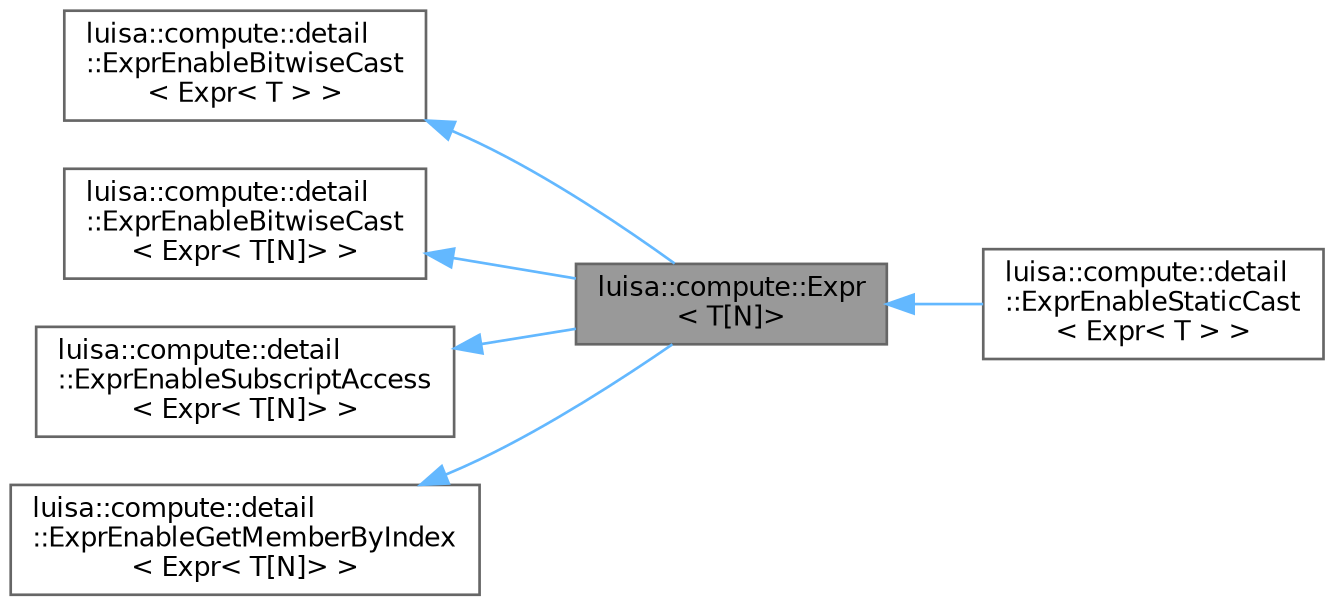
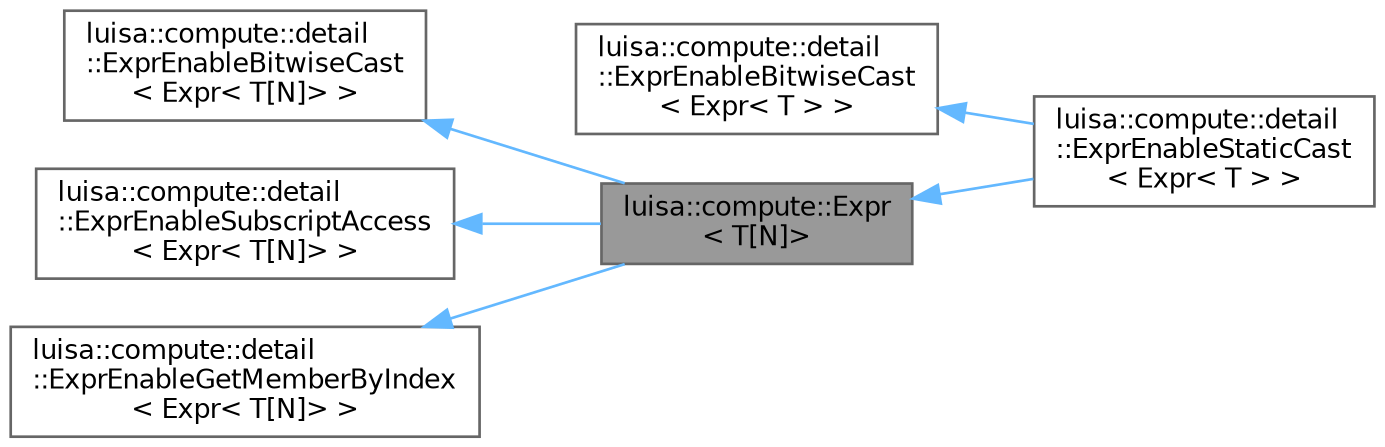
(567, 191) -> (999, 118)
